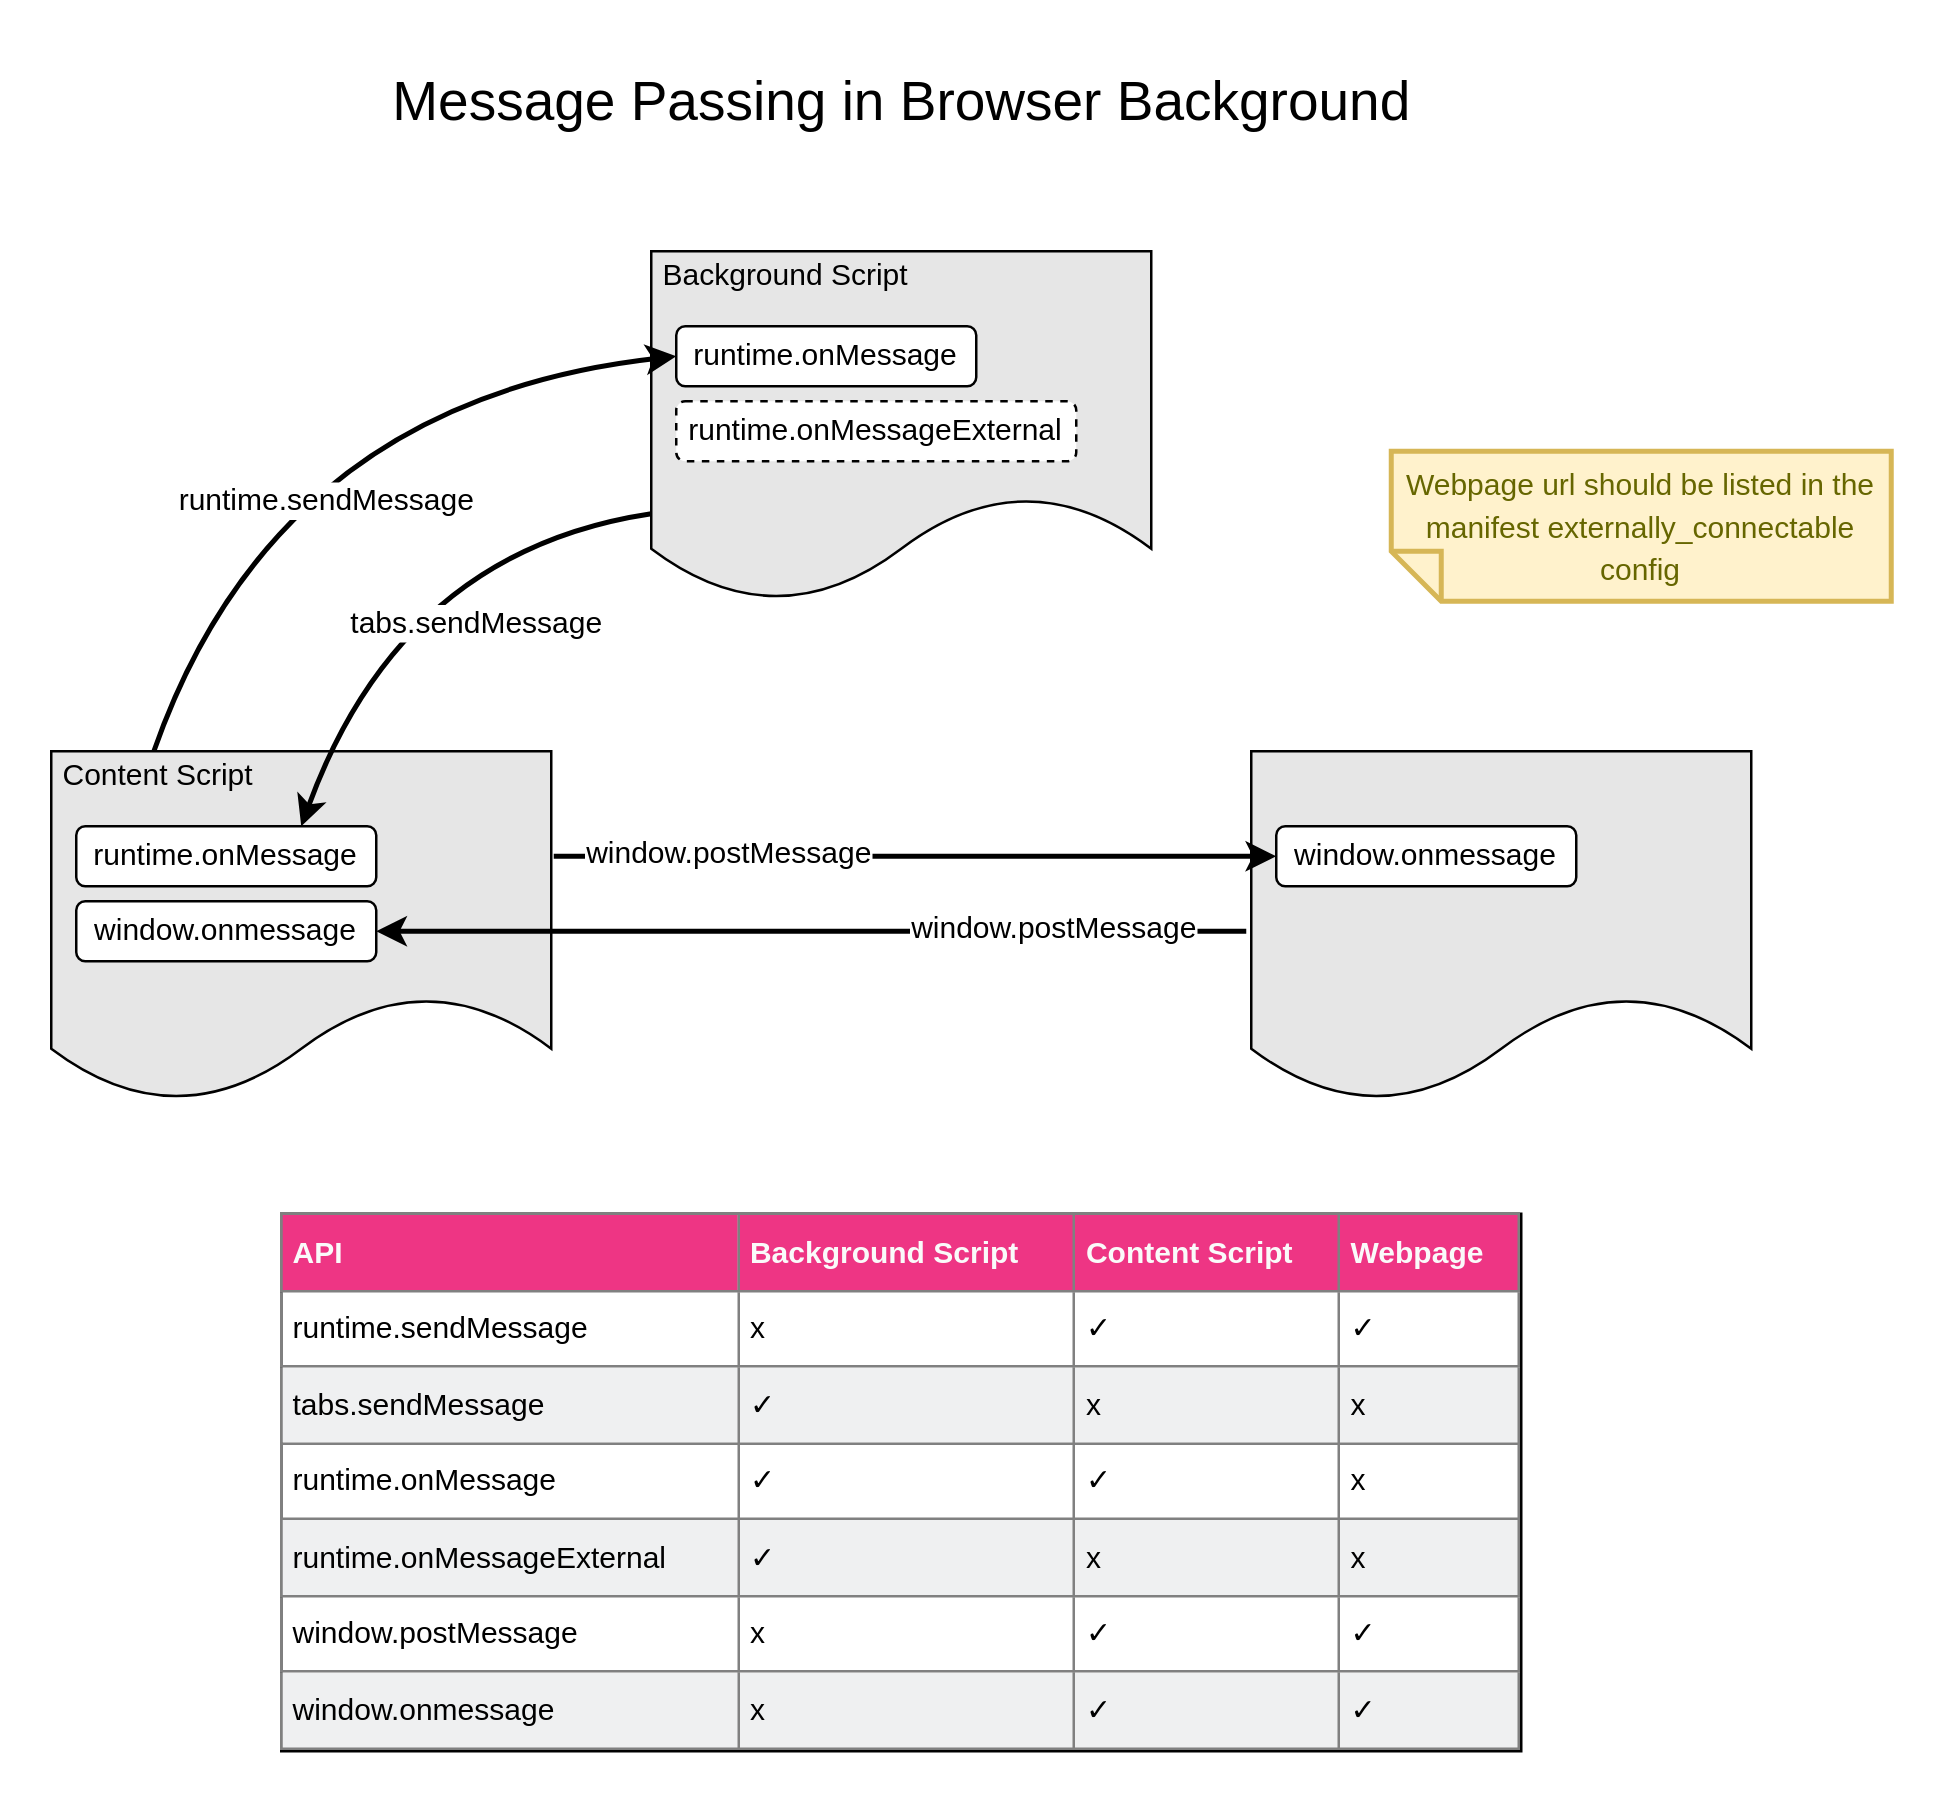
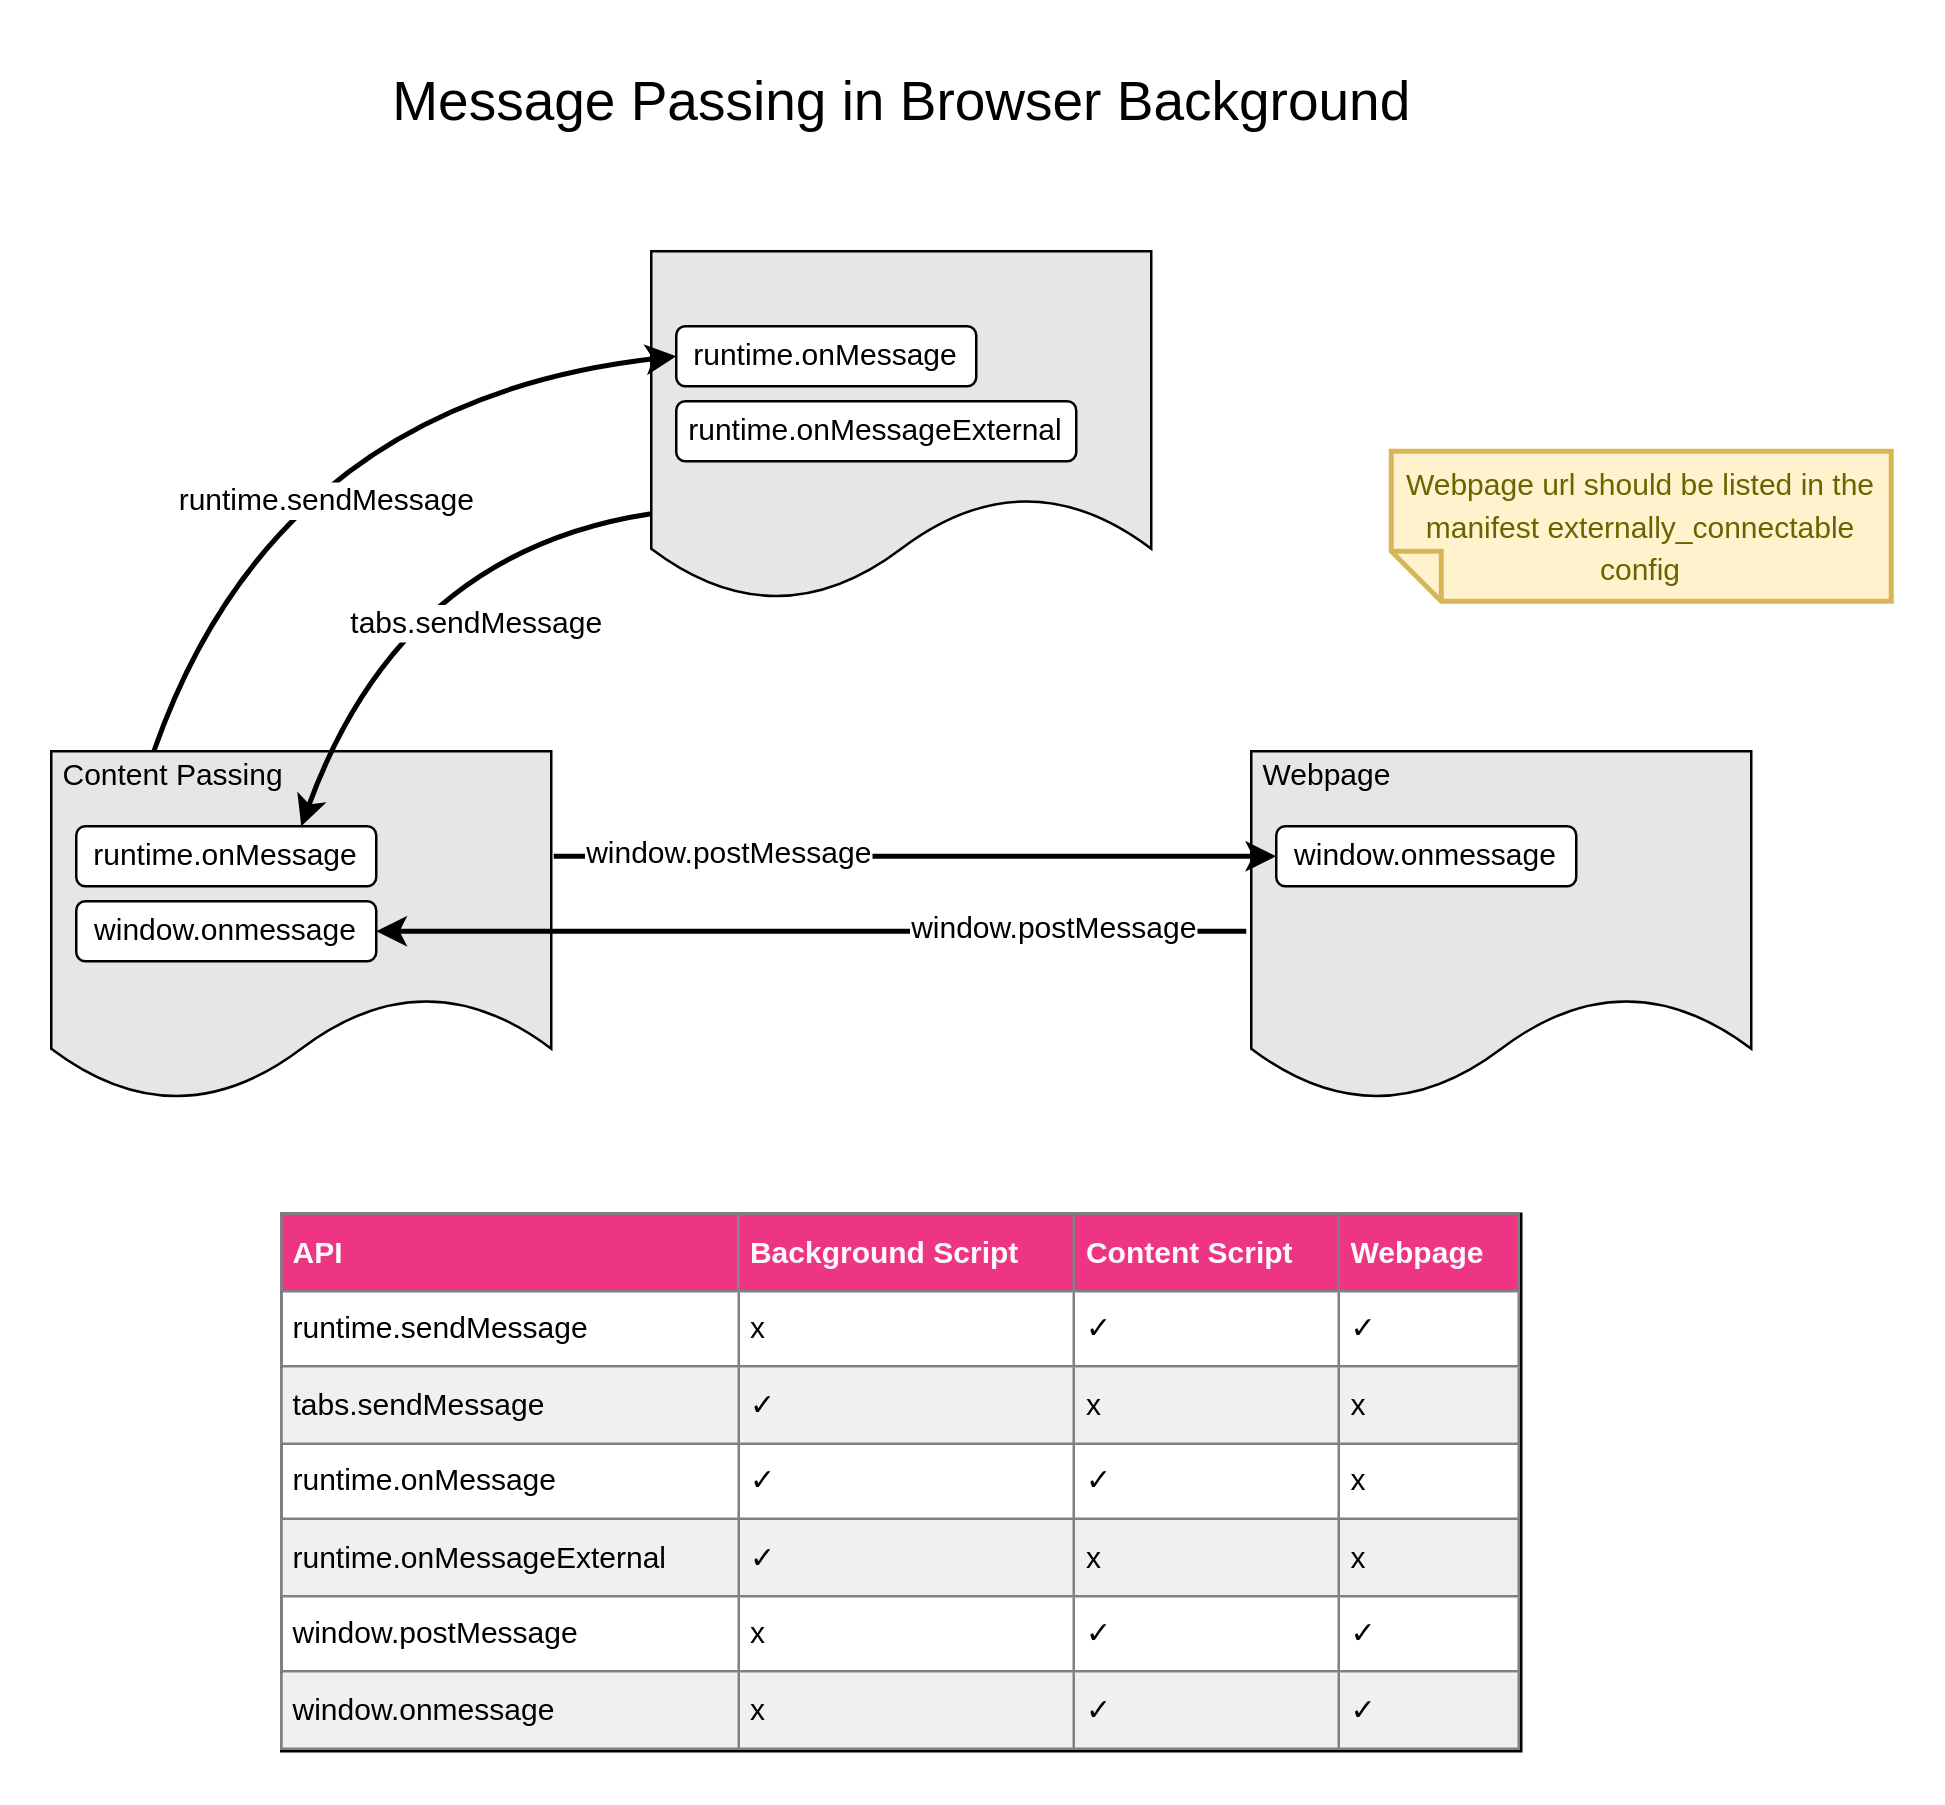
(809, 276) -> none
(876, 431) -> (876, 431)
(174, 776) -> (182, 776)
none -> (1409, 776)
